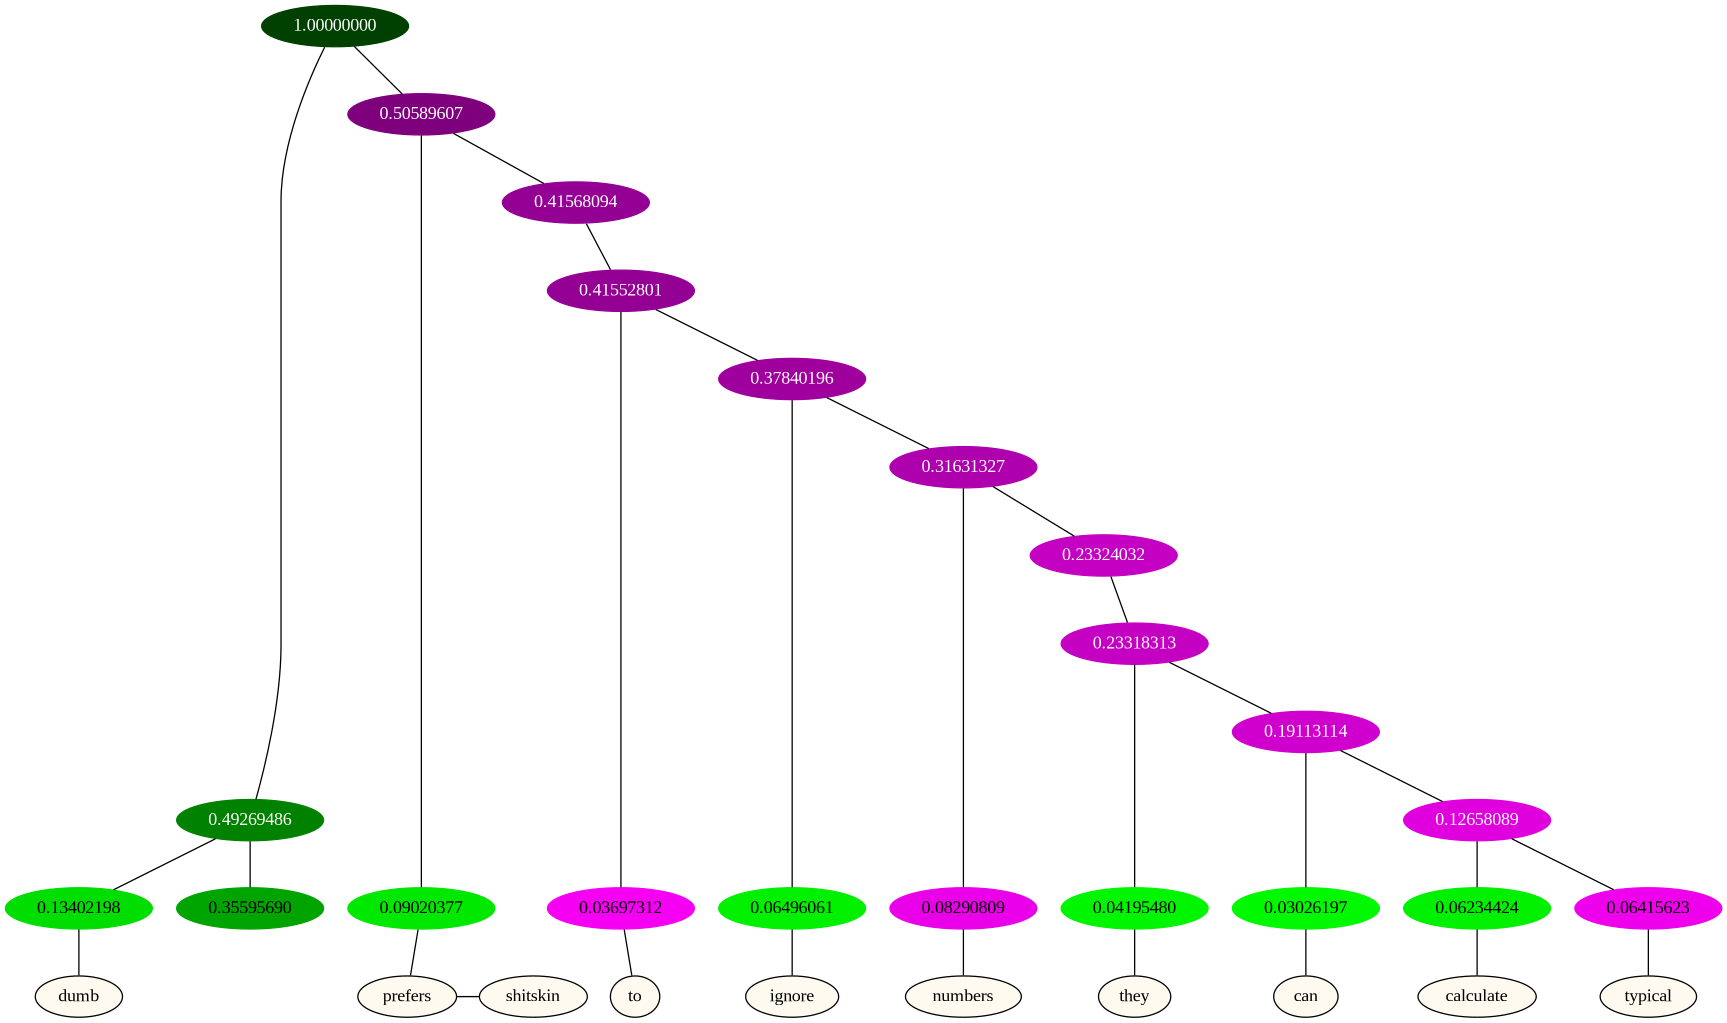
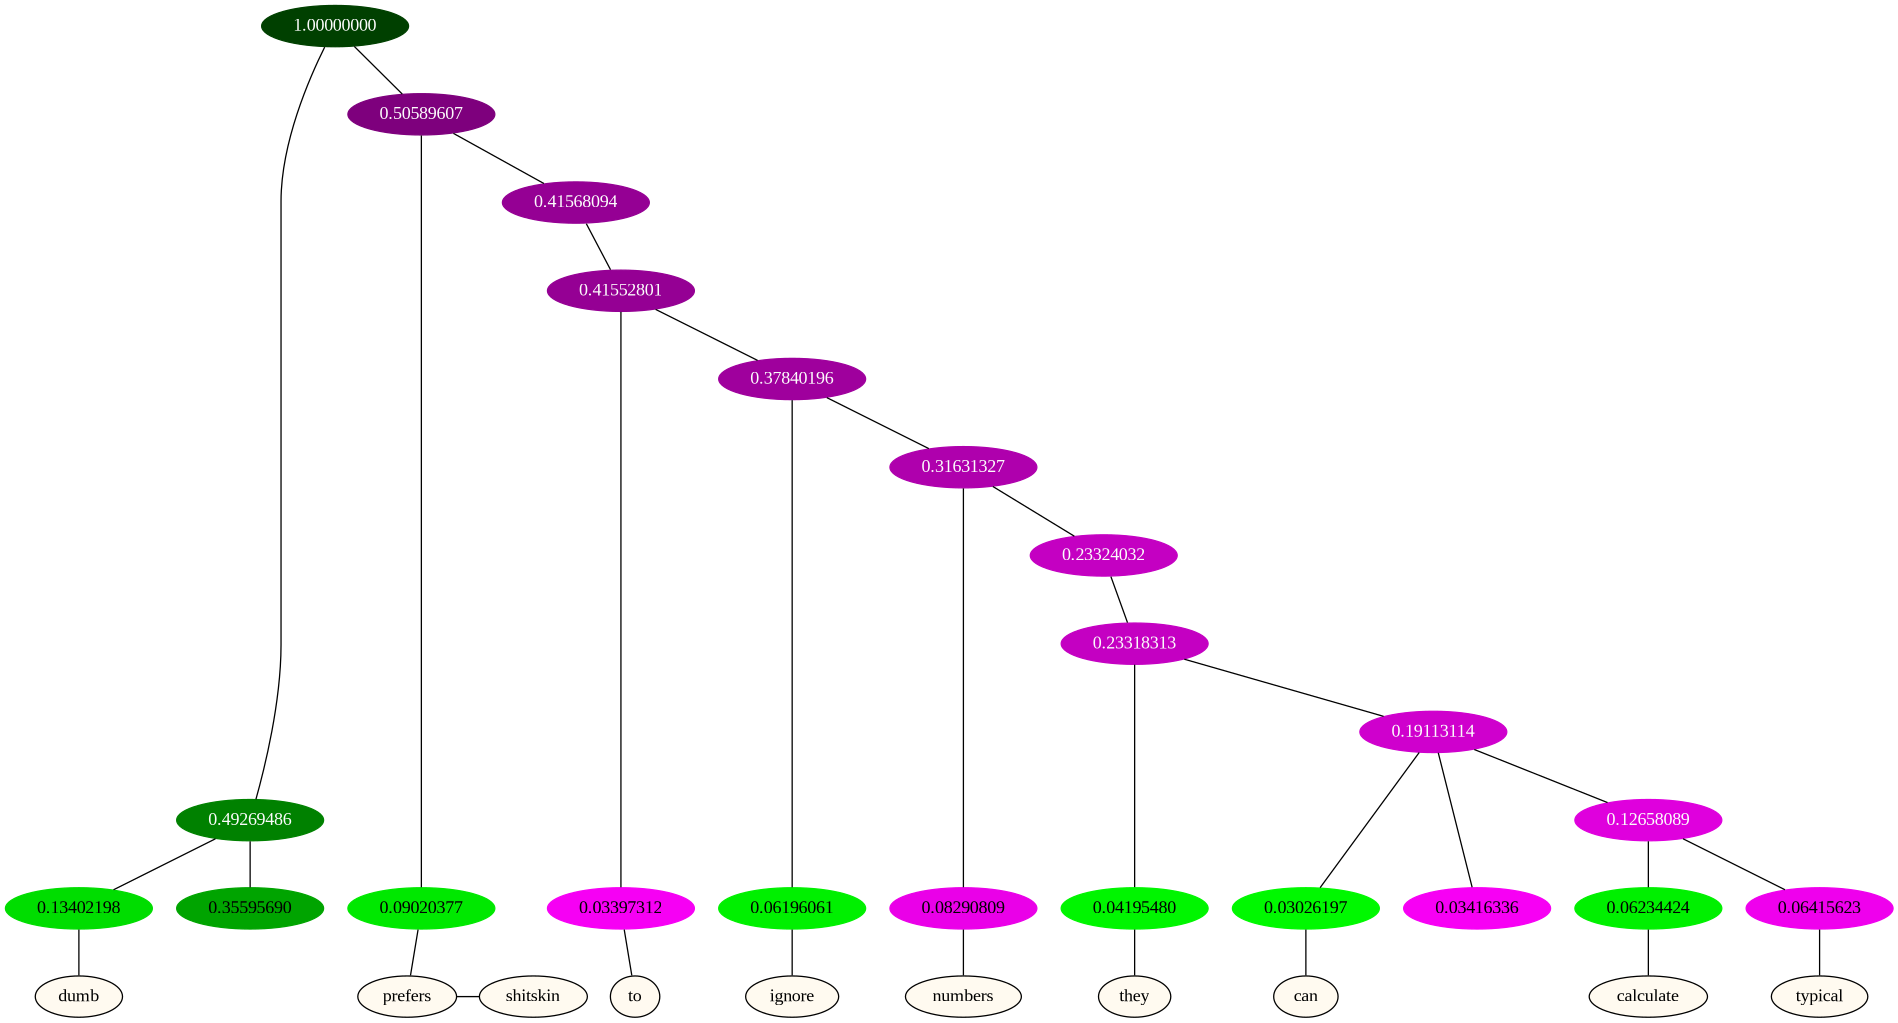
(621, 908) -> (621, 908)
(792, 908) -> (792, 908)
none -> (1477, 908)
